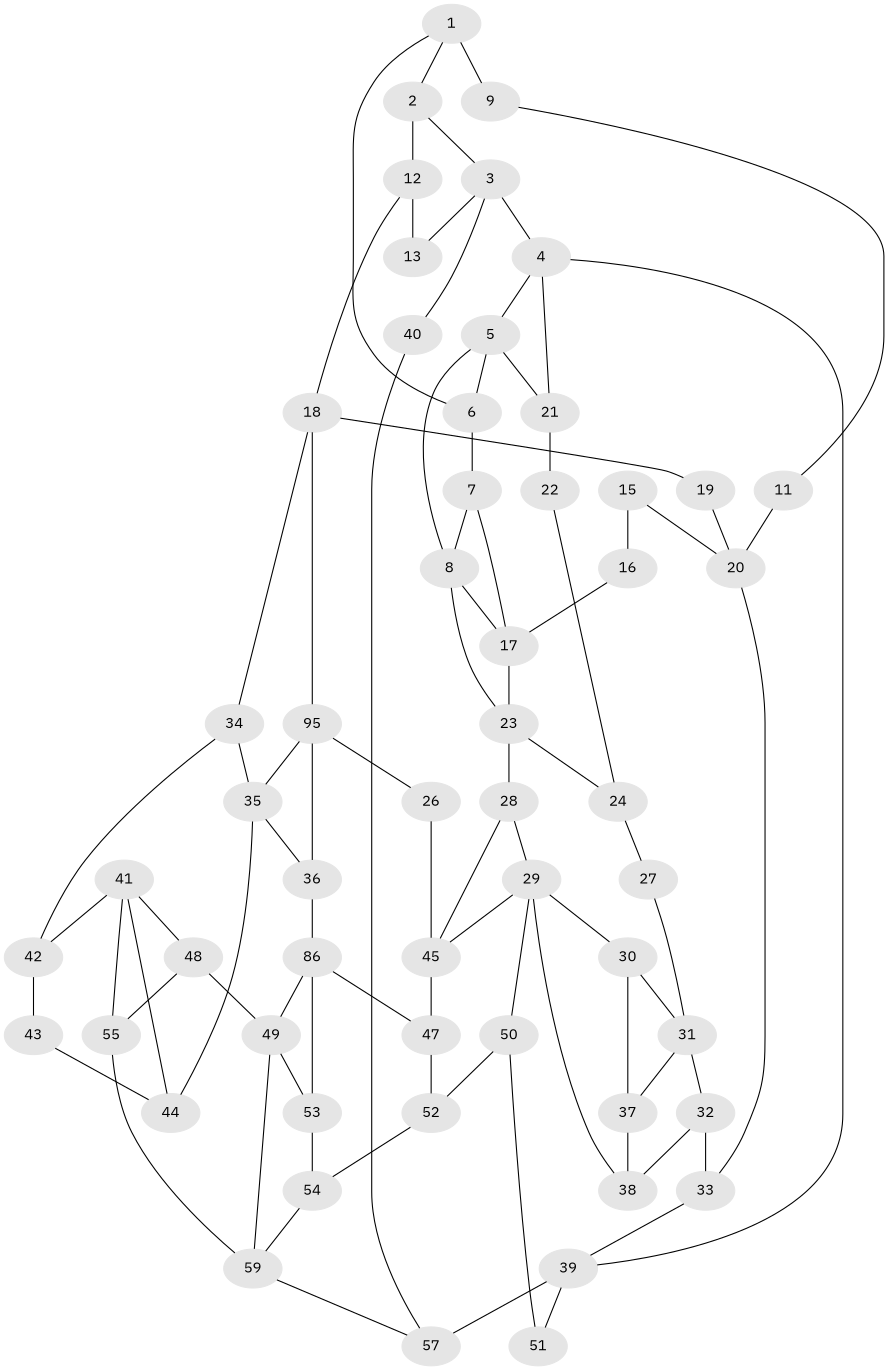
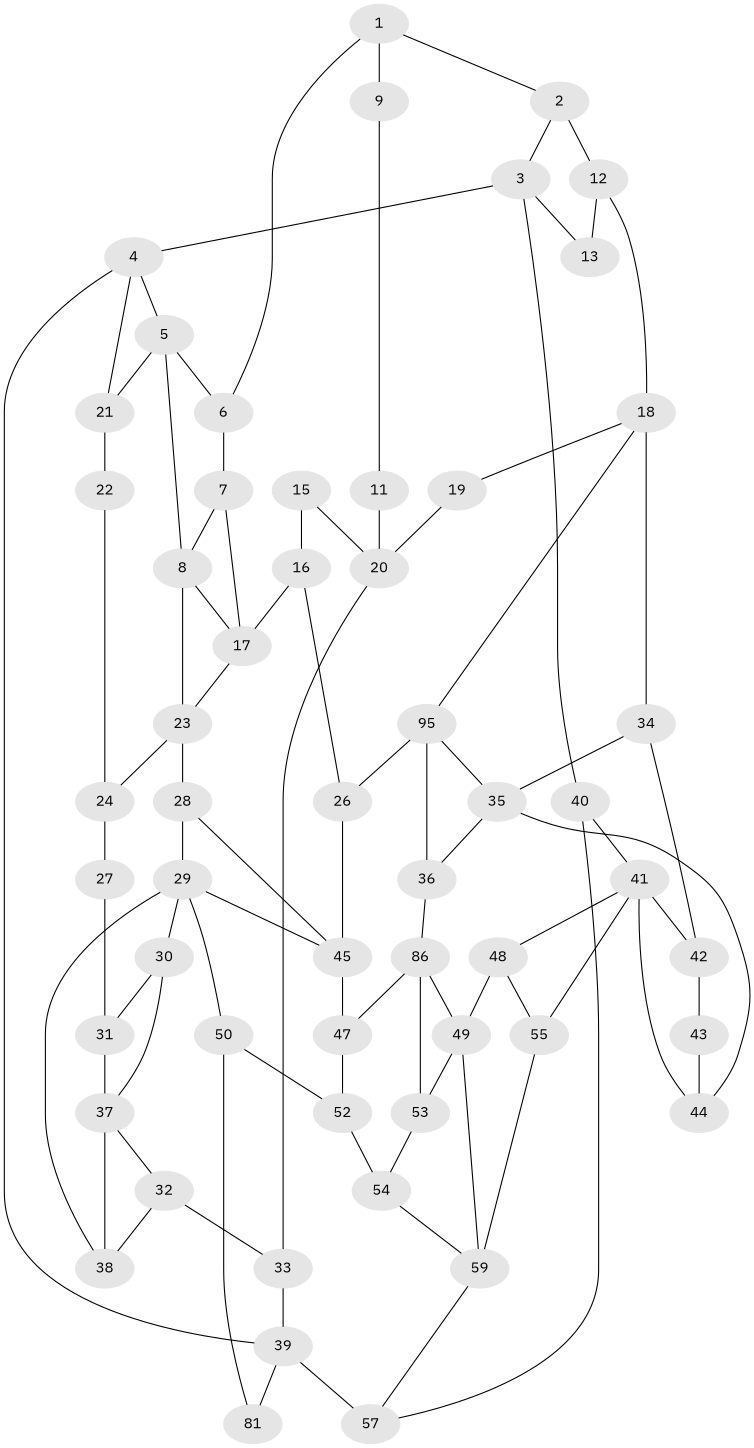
none -> (322, 685)
none -> (611, 842)
(696, 1074) -> (135, 1152)
(538, 1346) -> (253, 1424)
